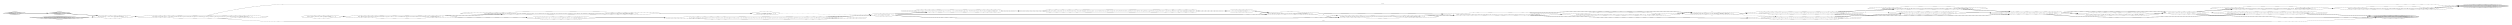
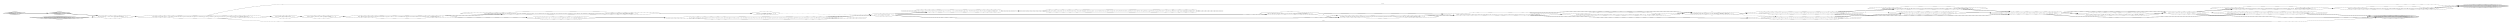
(1242, 11) -> none
none -> (285, 17)
